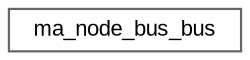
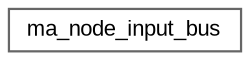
(125, 30) -> (125, 30)
